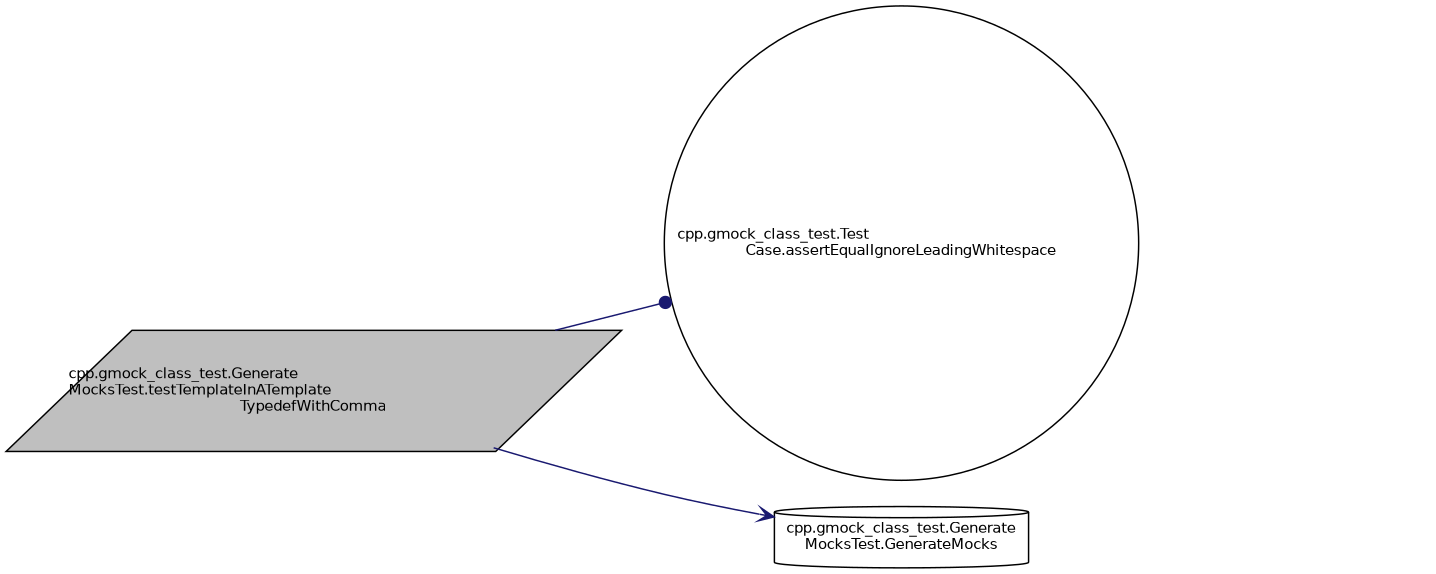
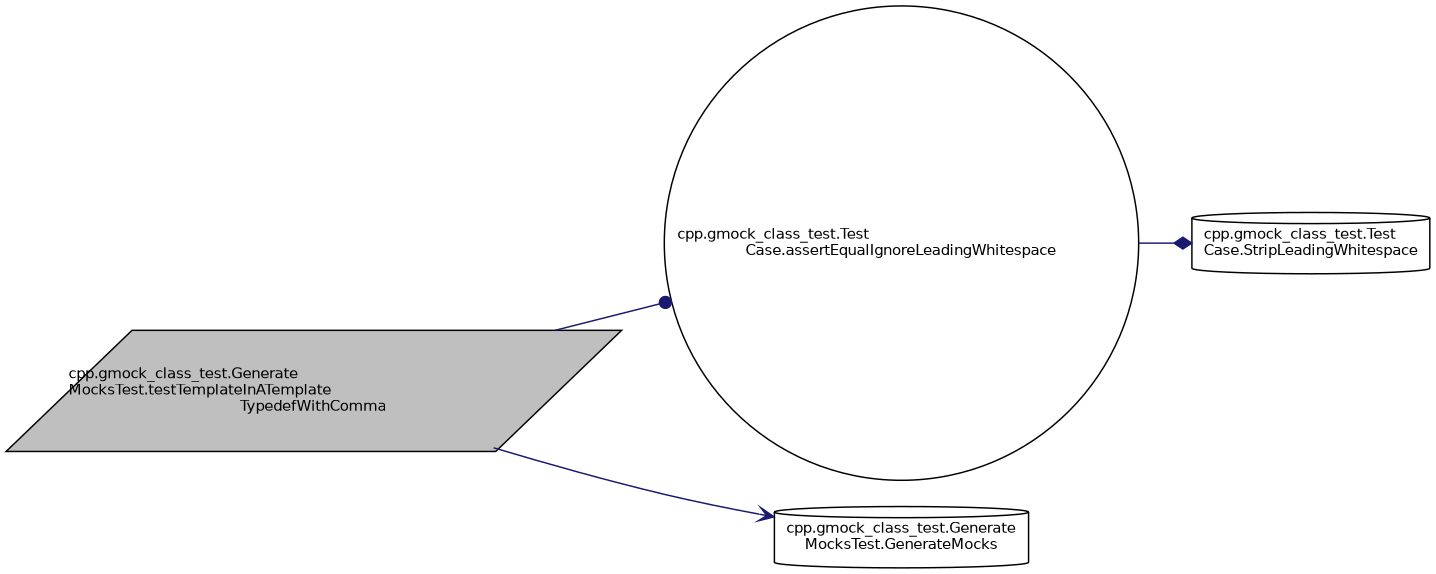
none -> (1311, 243)
